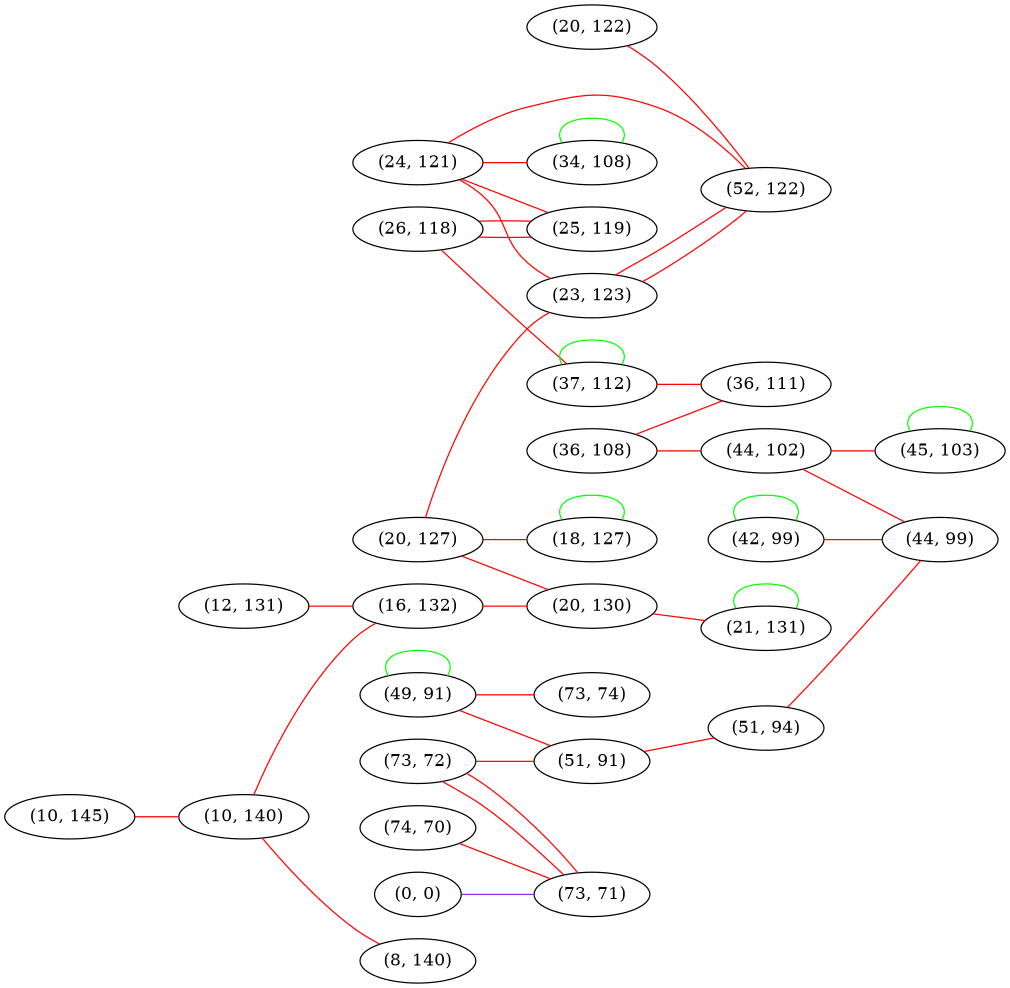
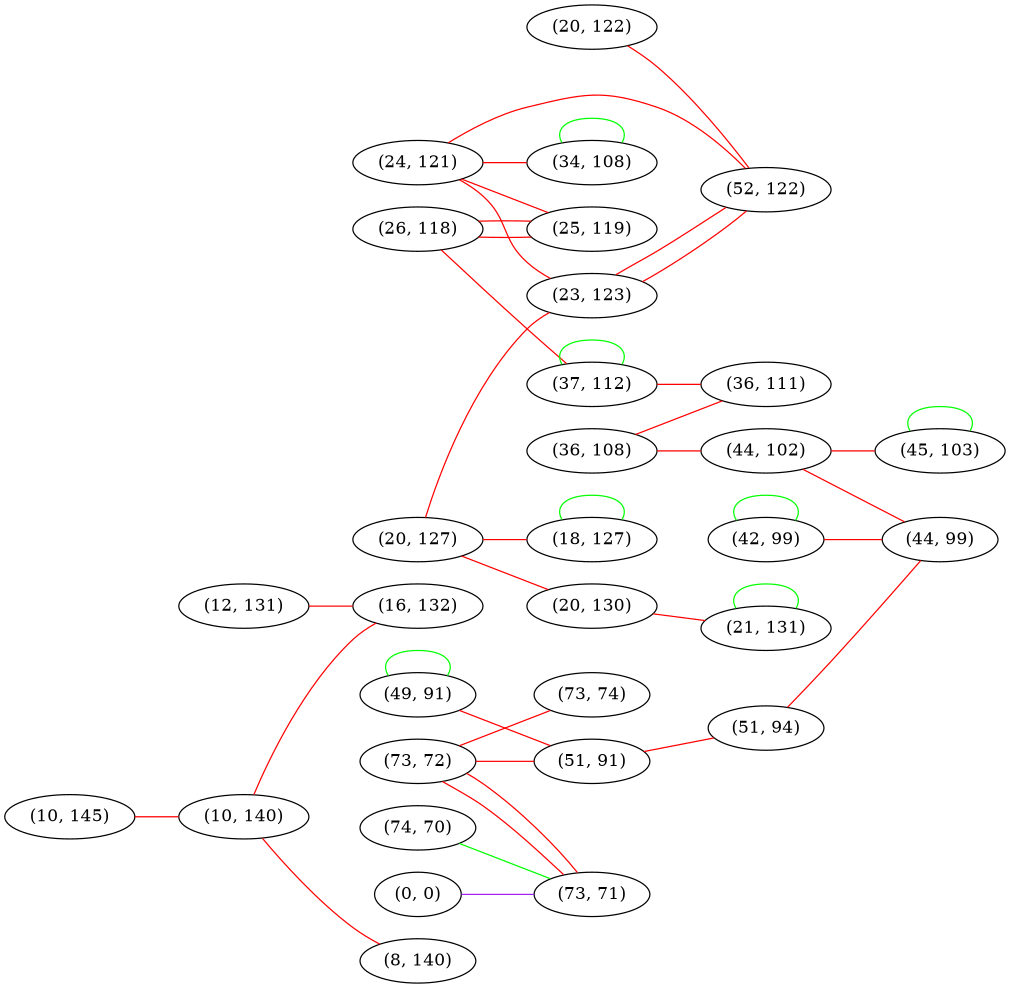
(505, 606) -> none
(505, 695) -> (493, 733)
(505, 861) -> (505, 861)
